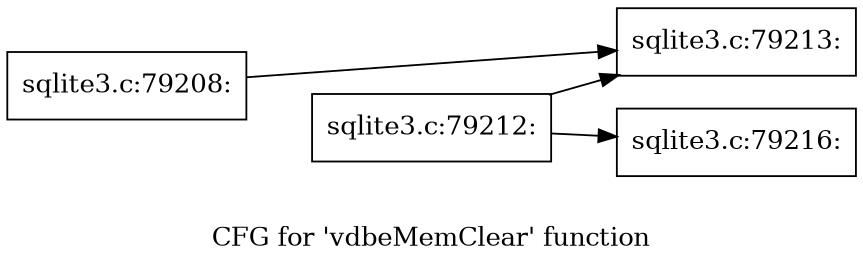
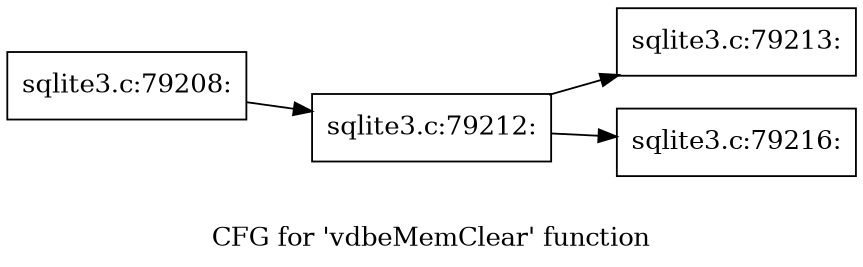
(422, 65) -> (270, 106)
